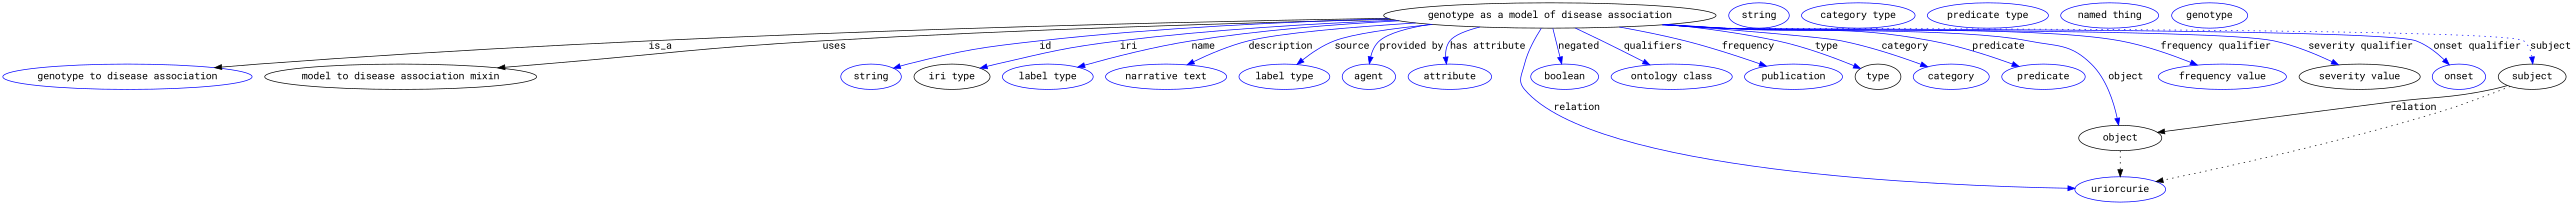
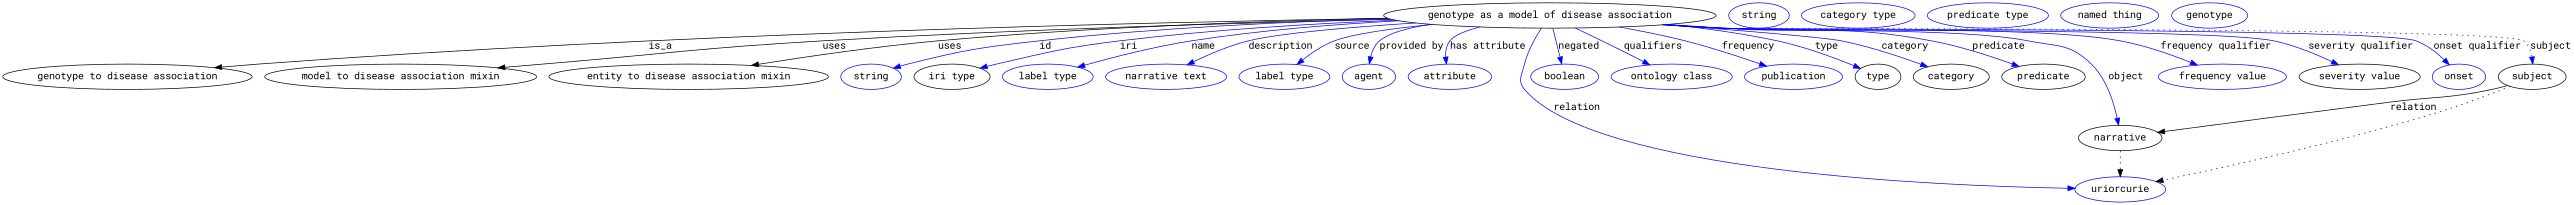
(127, 77) -> (127, 77)
none -> (689, 77)
(1951, 77) -> (1951, 77)
(2043, 77) -> (2043, 77)
(2120, 138) -> (2120, 138)
